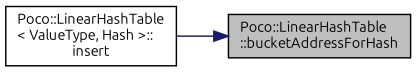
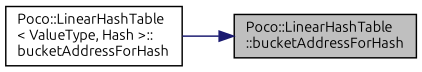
(91, 36) -> (94, 36)
